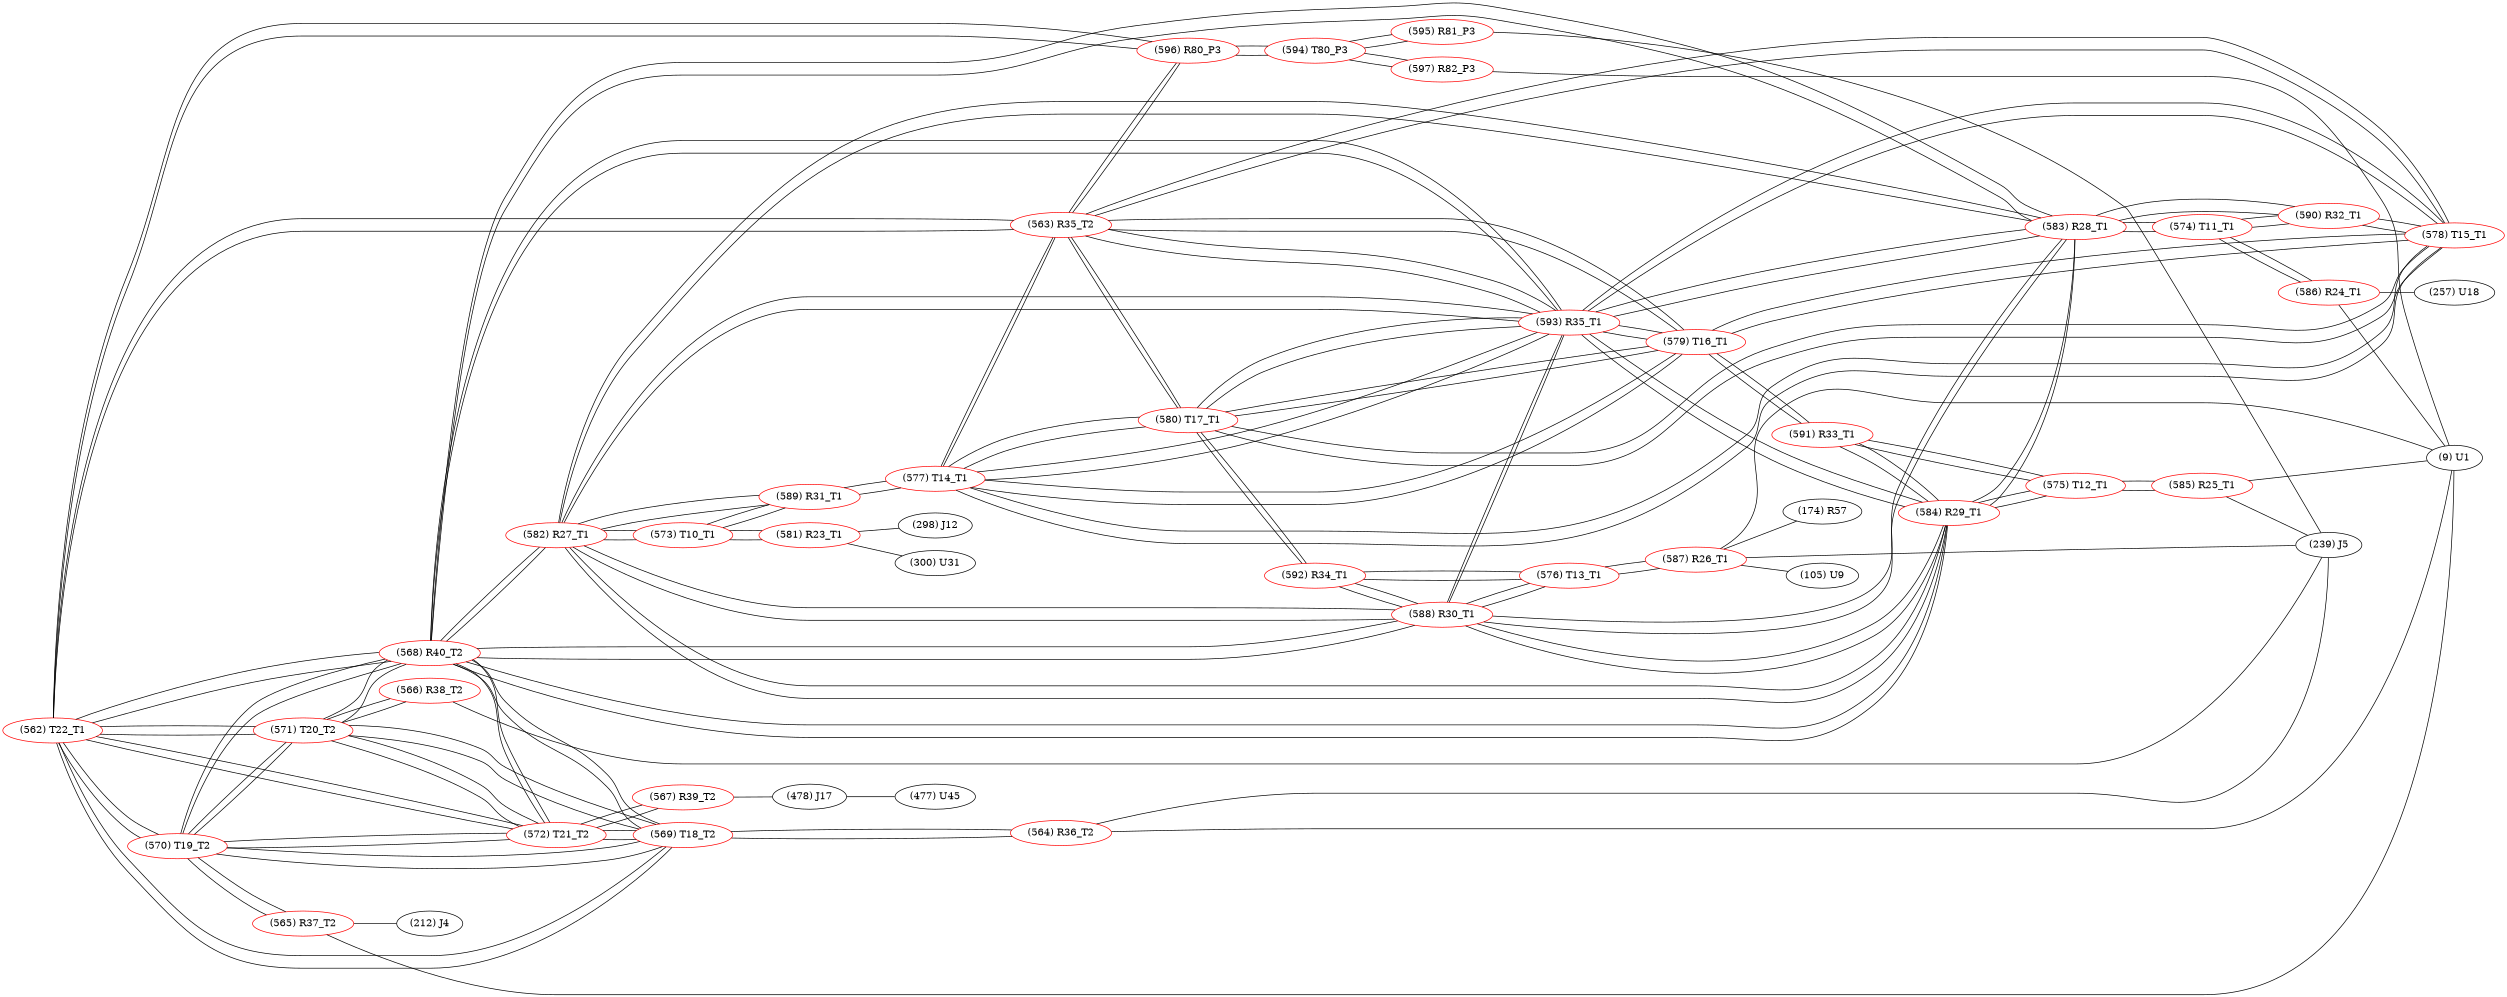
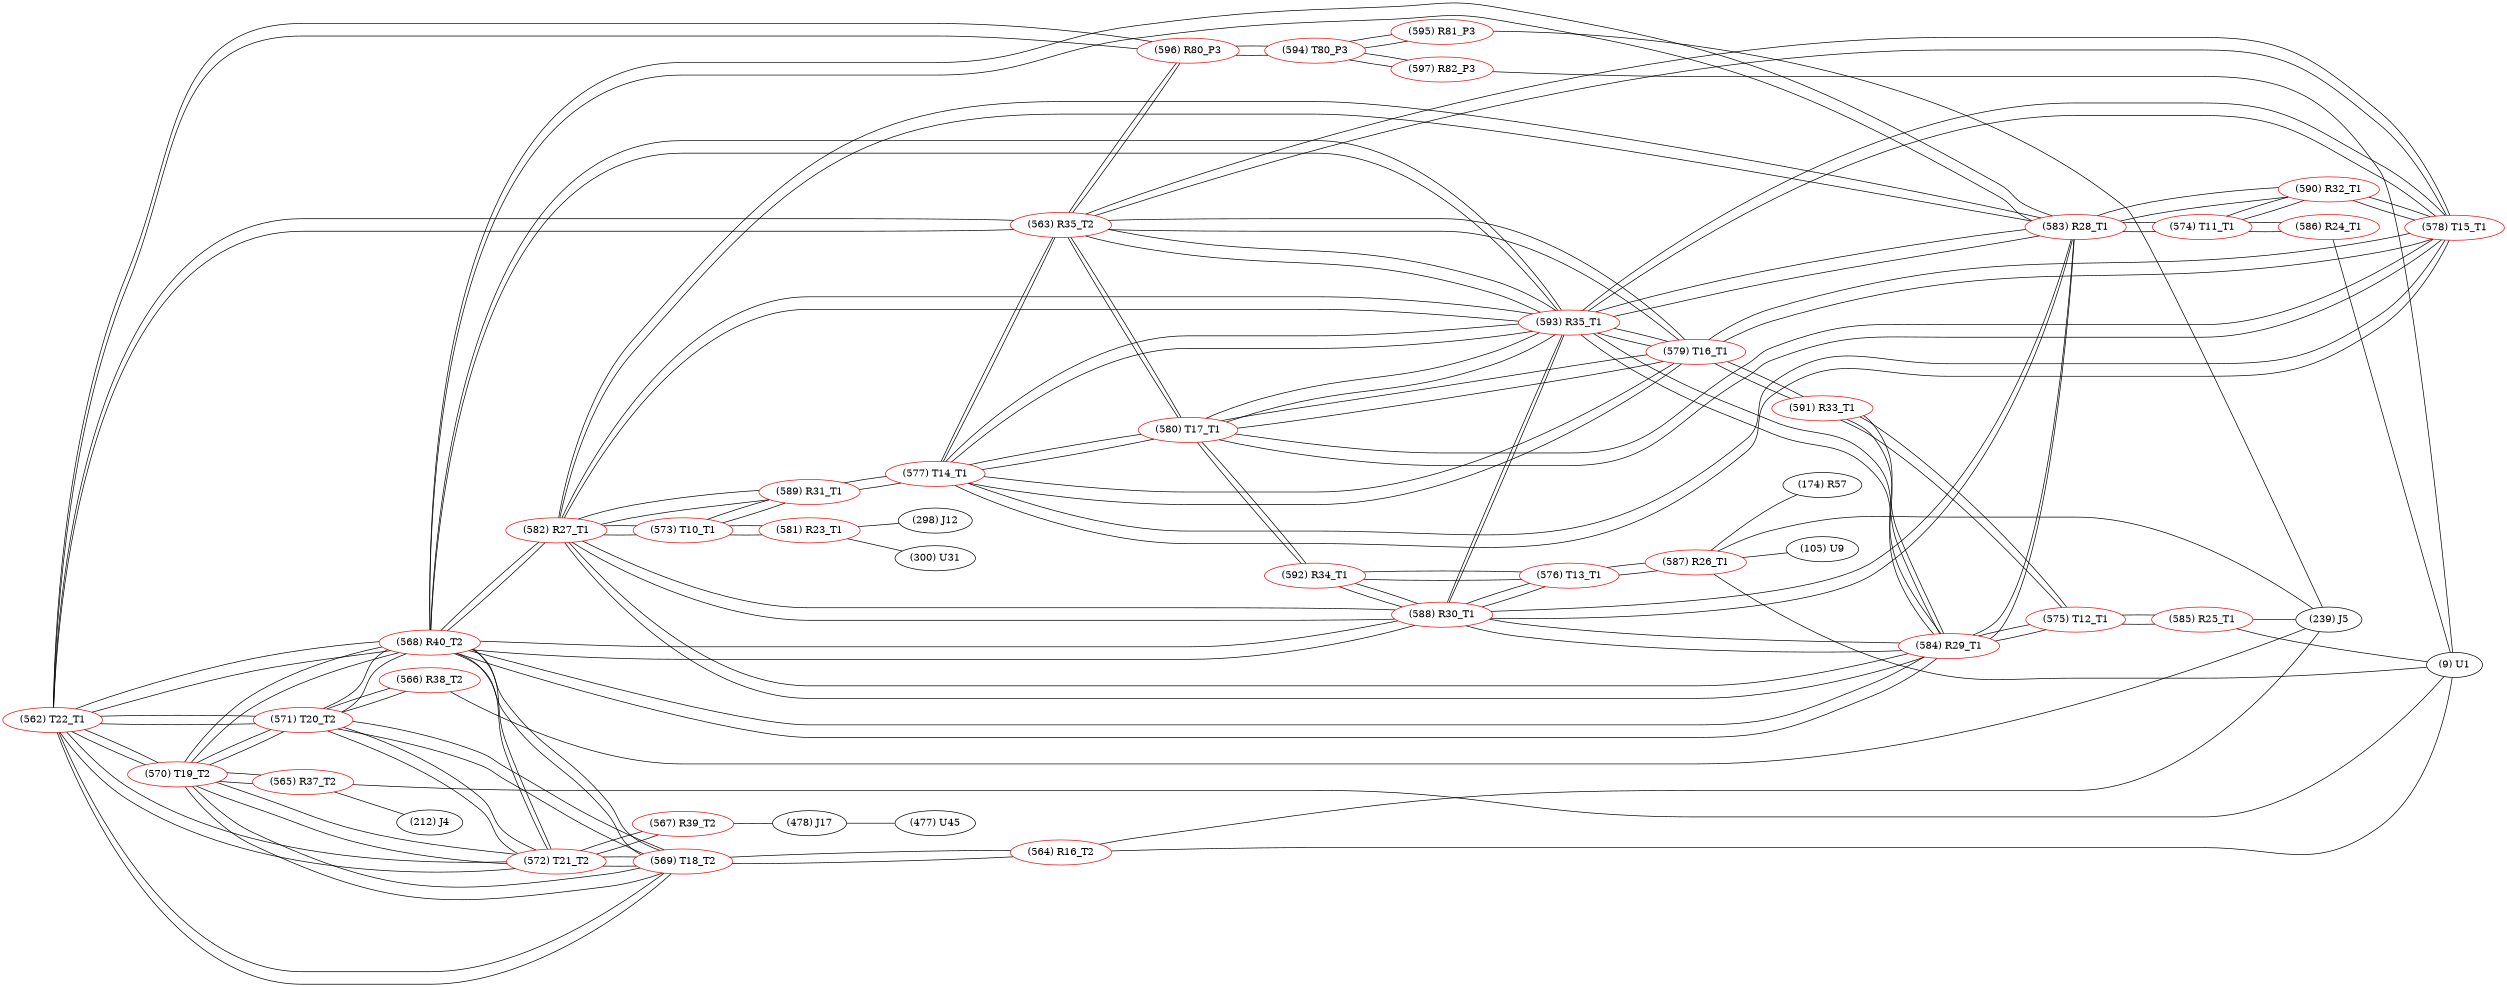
(2455, 293) -> none
(1061, 833) -> (1061, 852)
